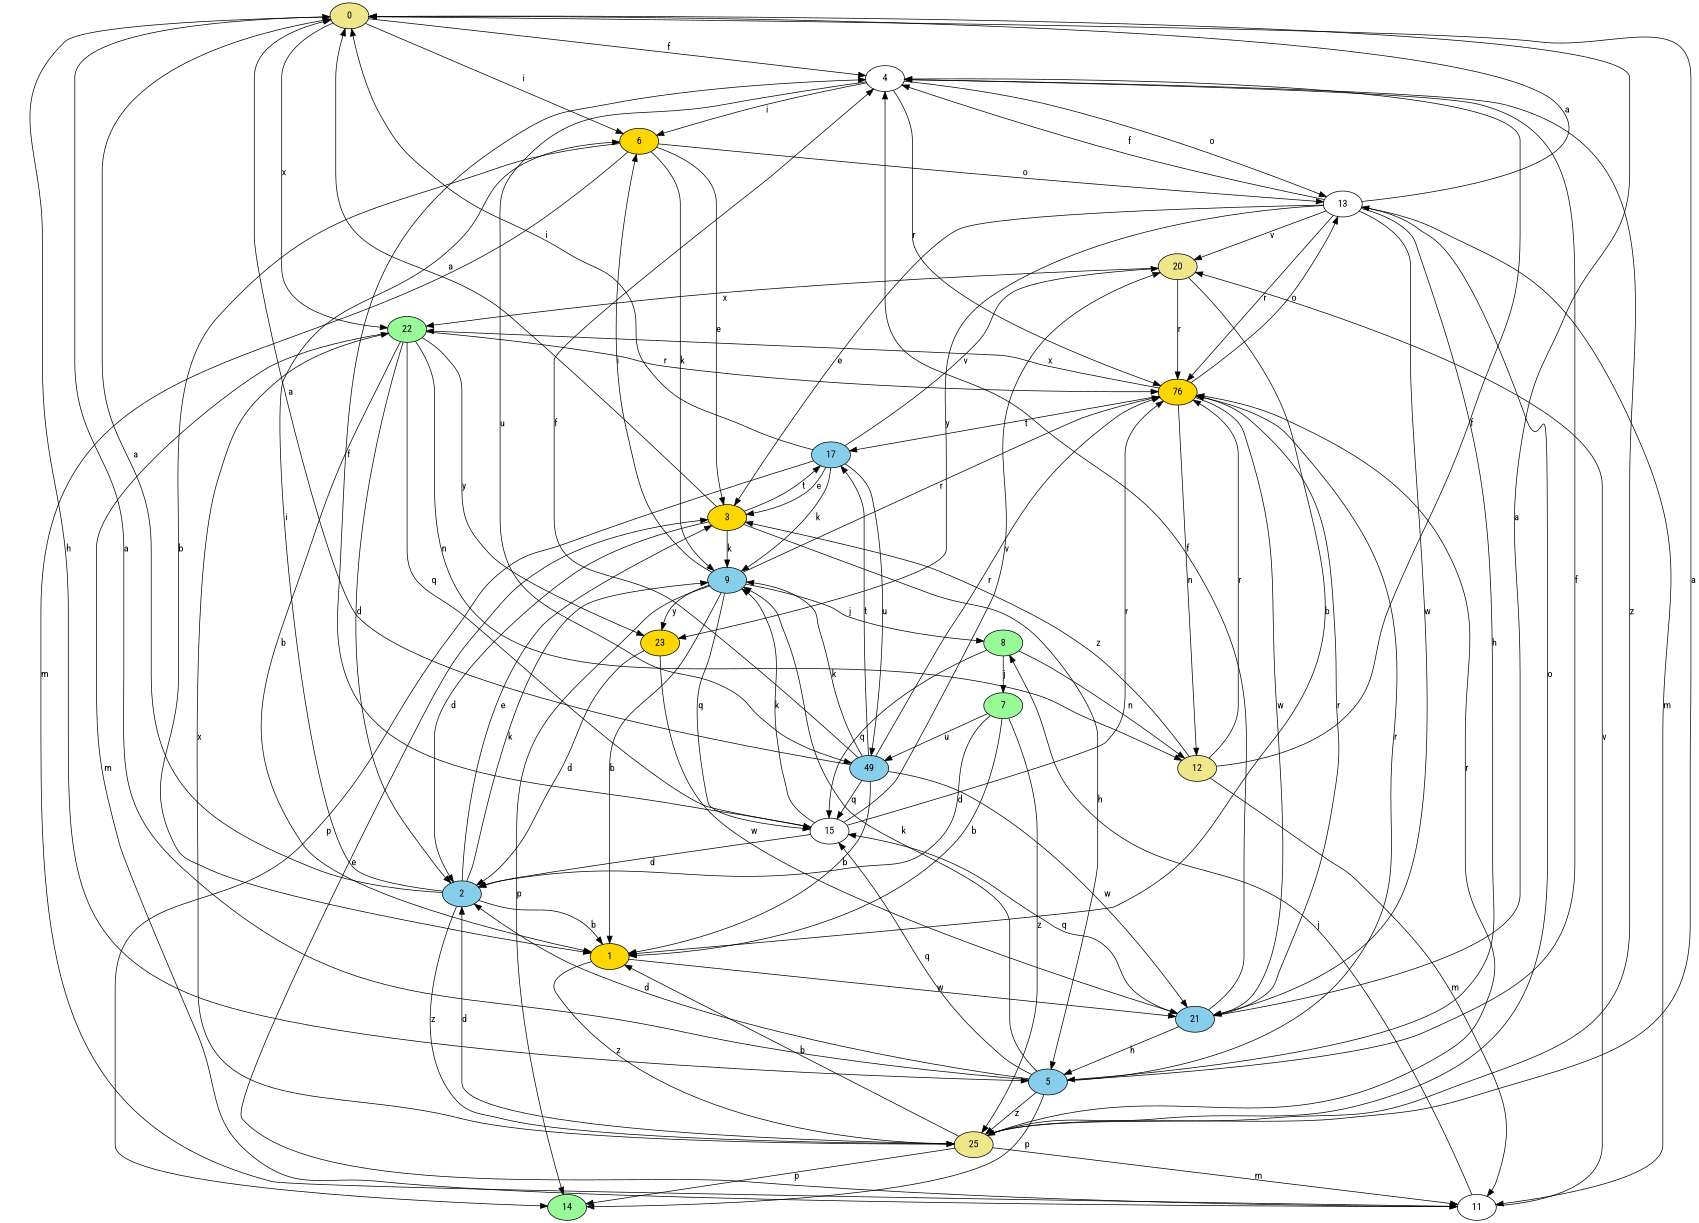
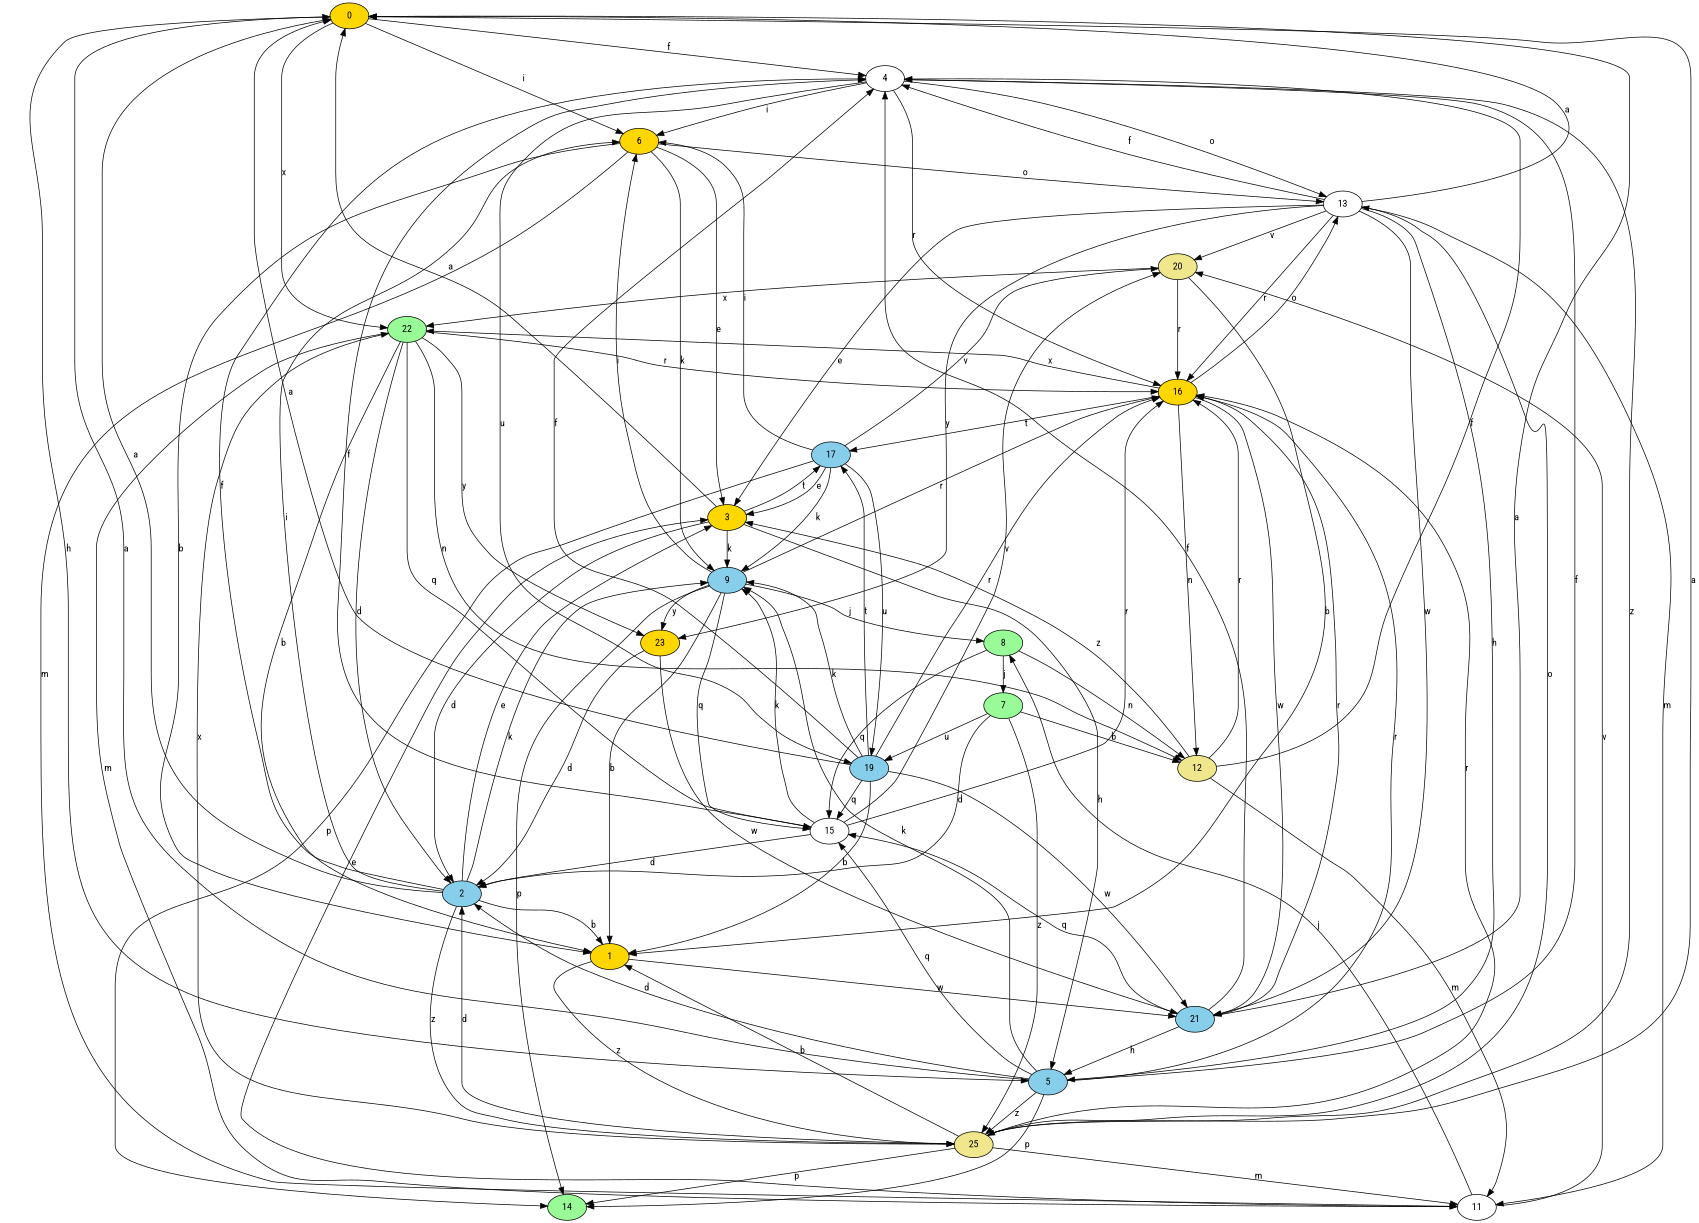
(349, 16) -> (349, 16)
(576, 258) -> (744, 302)
none -> (257, 327)
(1178, 392) -> (1178, 392)
(869, 768) -> (869, 768)
(858, 908) -> (1093, 735)
